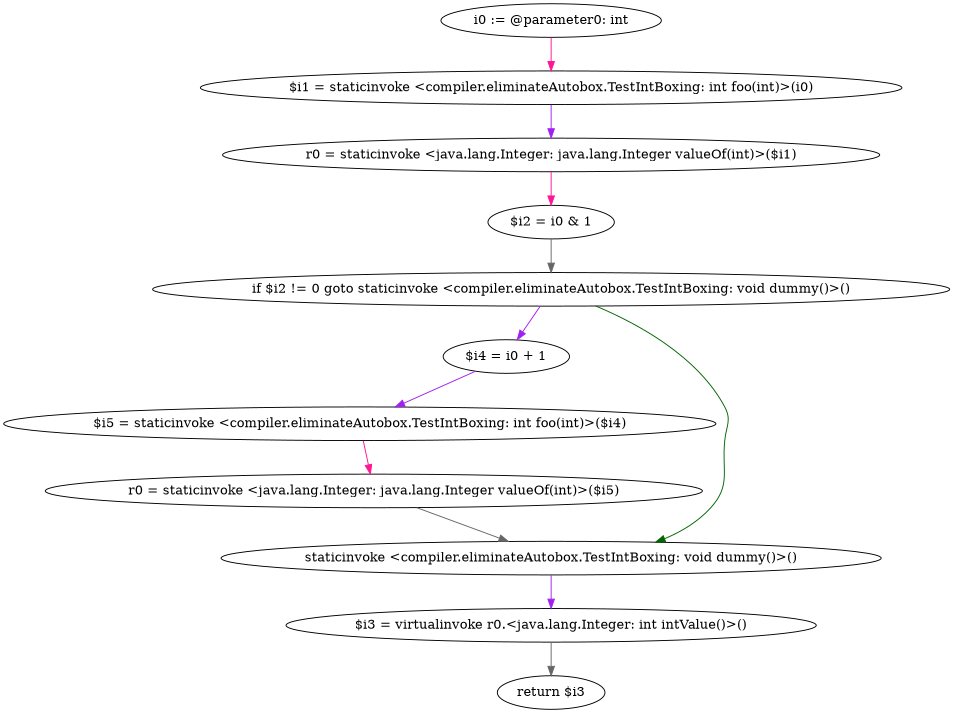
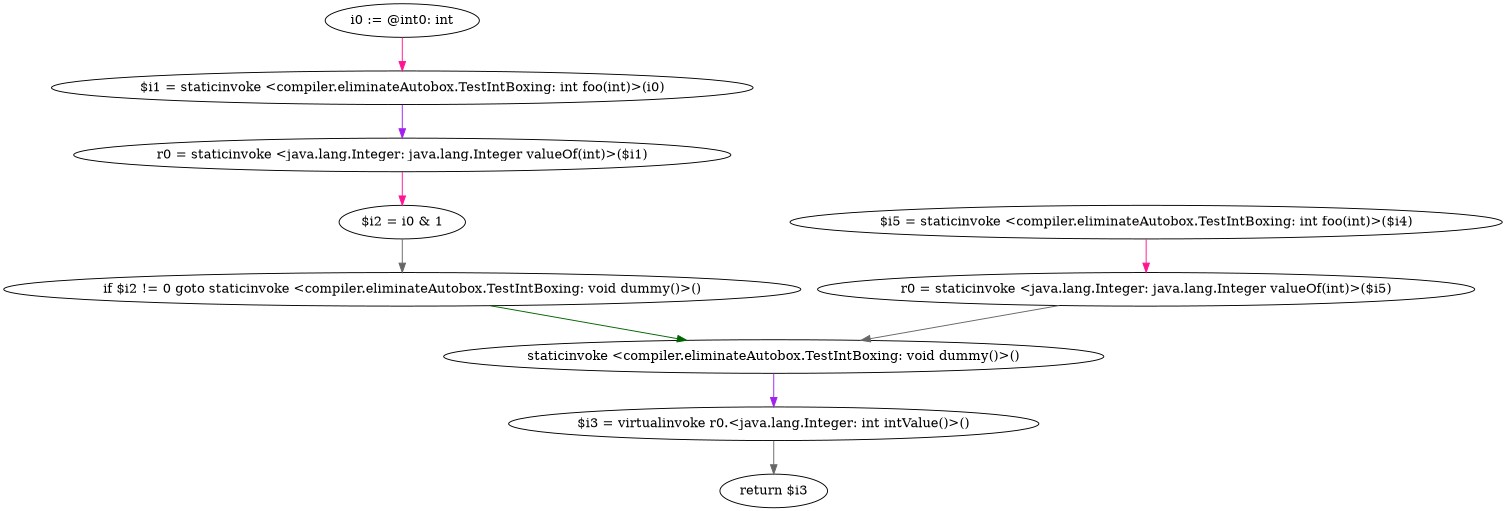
(551, 21) -> (402, 21)
(506, 357) -> none
